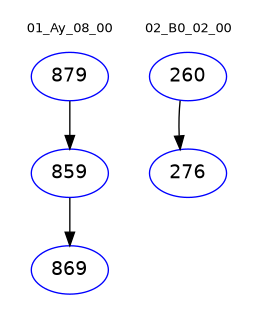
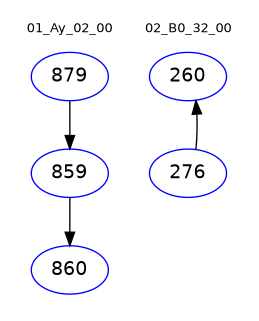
(70, 29) -> (70, 29)
(189, 29) -> (189, 29)
(179, 118) -> (197, 132)
(70, 270) -> (70, 270)
